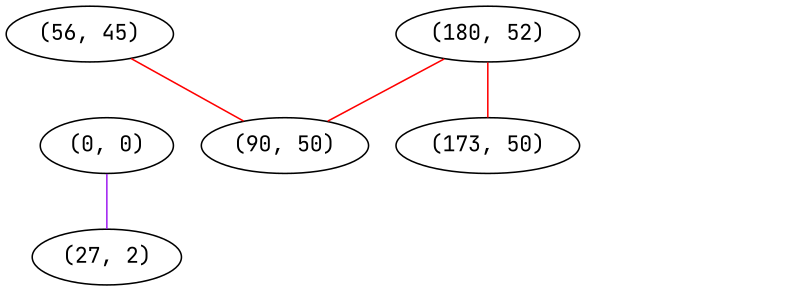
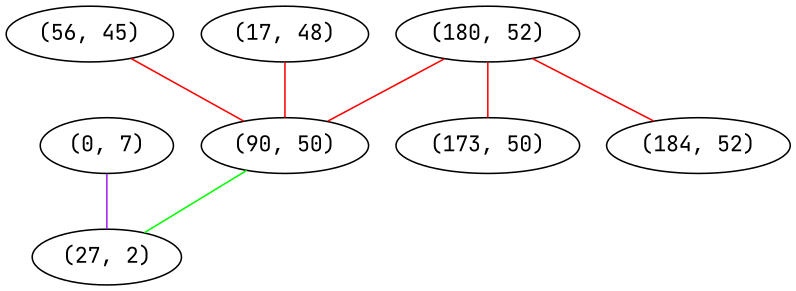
none -> (285, 34)
(107, 146) -> (107, 146)
none -> (698, 146)
none -> (196, 202)
